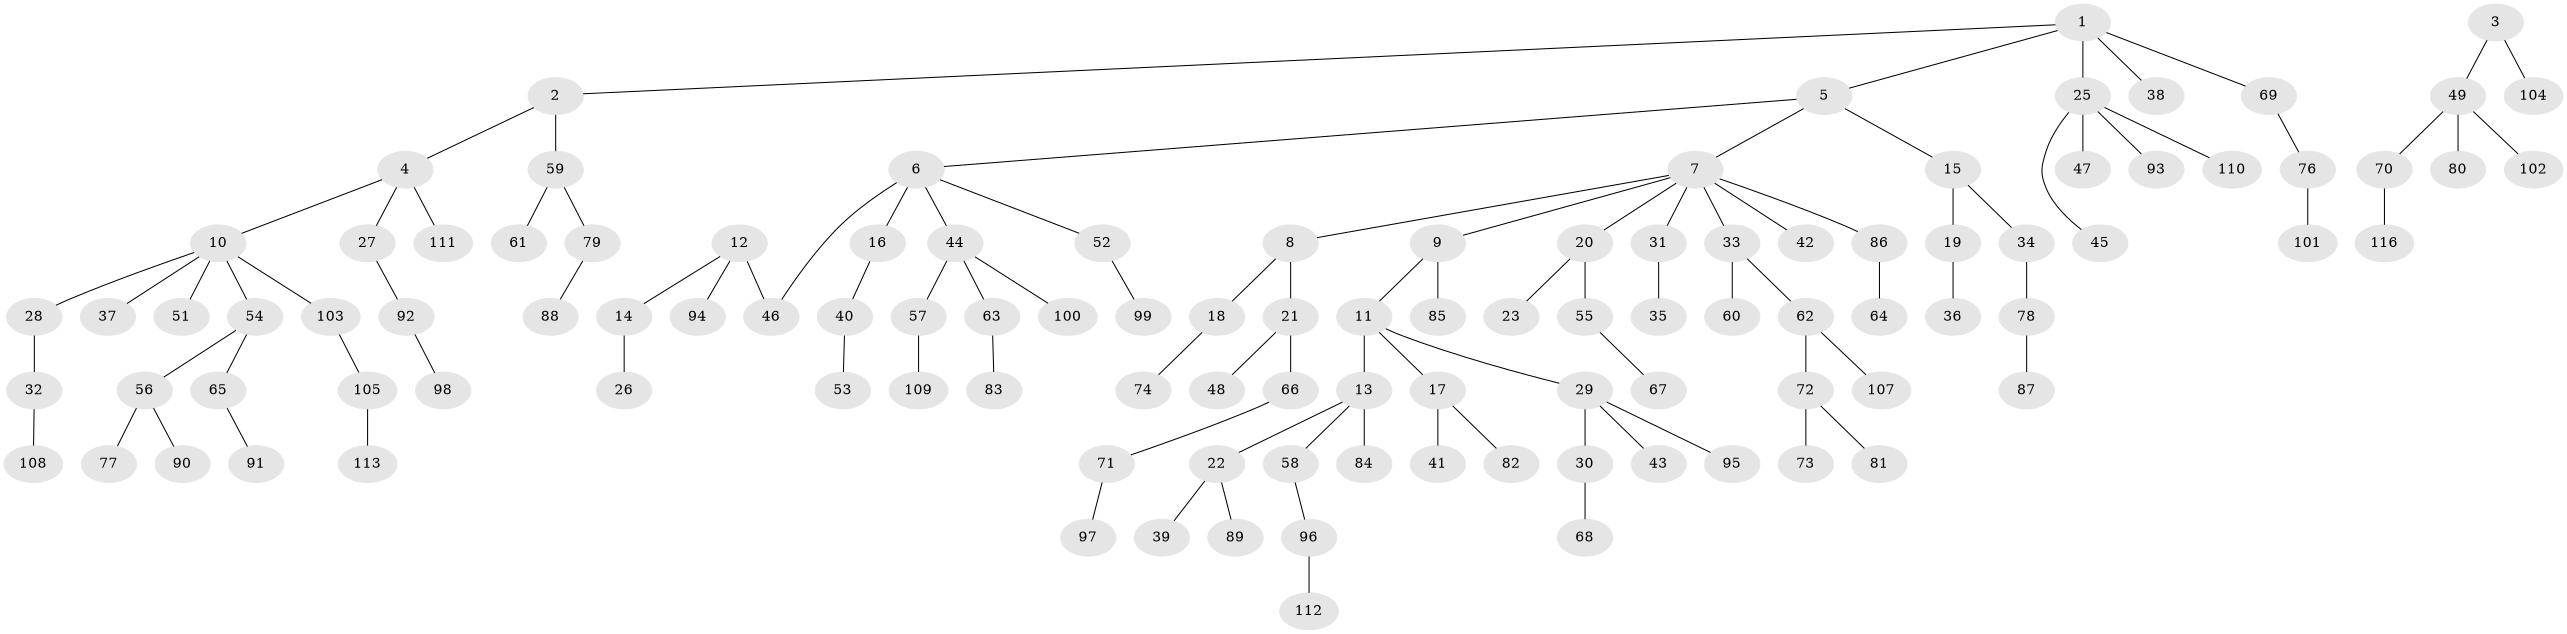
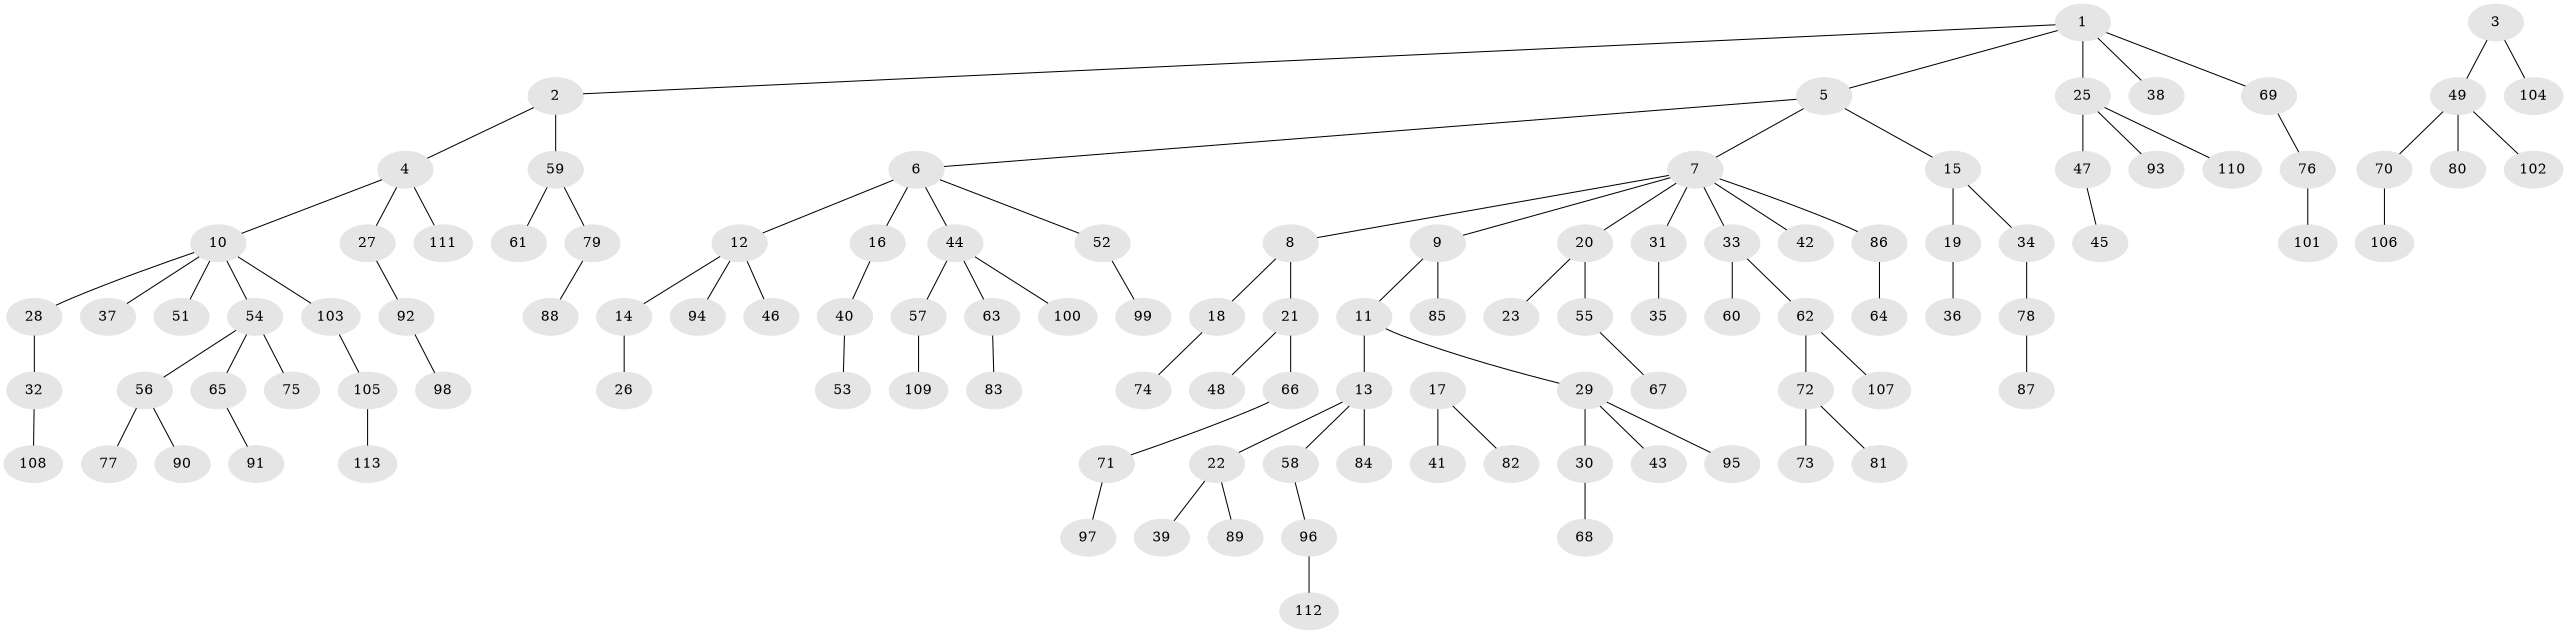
(2042, 175) -> (2092, 206)
(832, 234) -> (828, 206)
(2384, 243) -> (2384, 243)
(1401, 354) -> none
none -> (292, 390)
